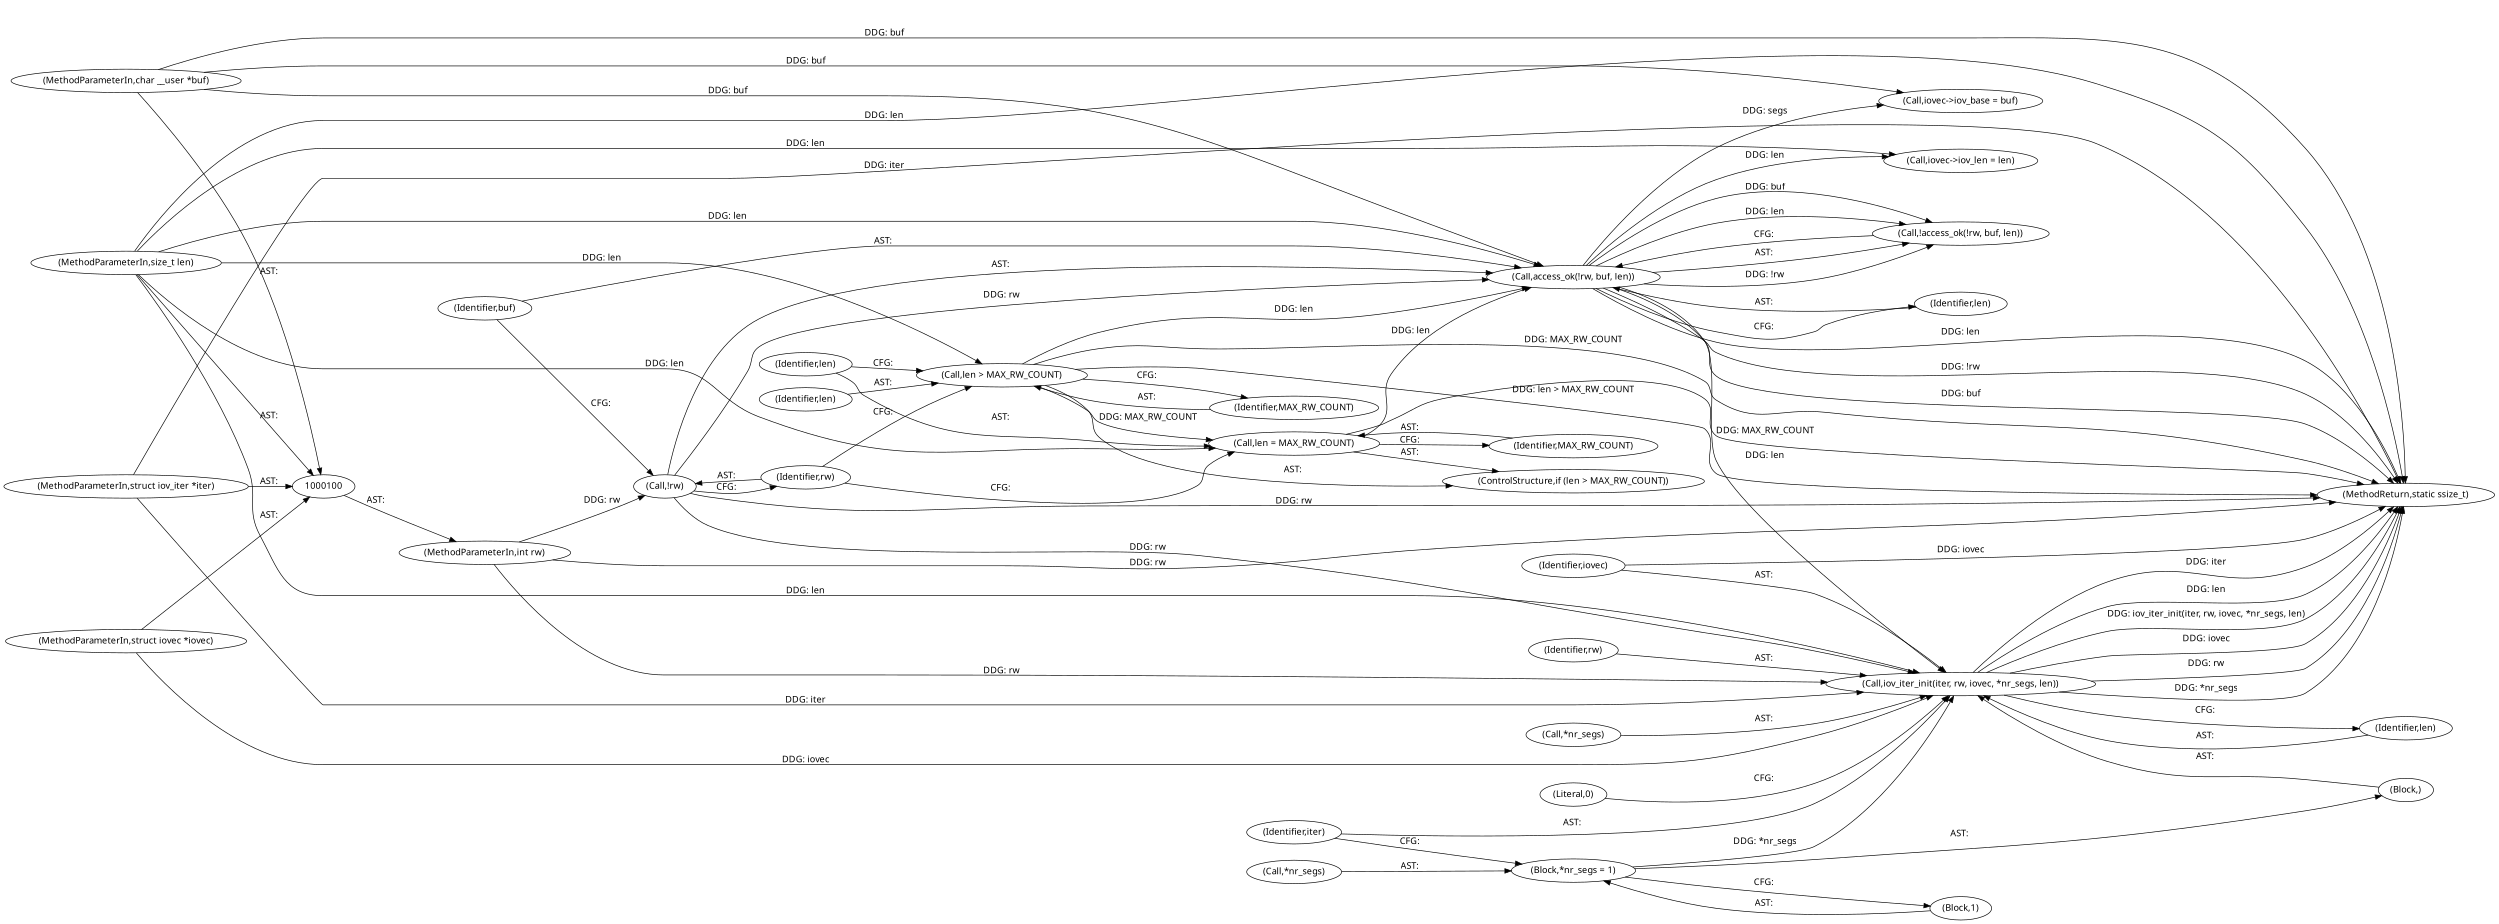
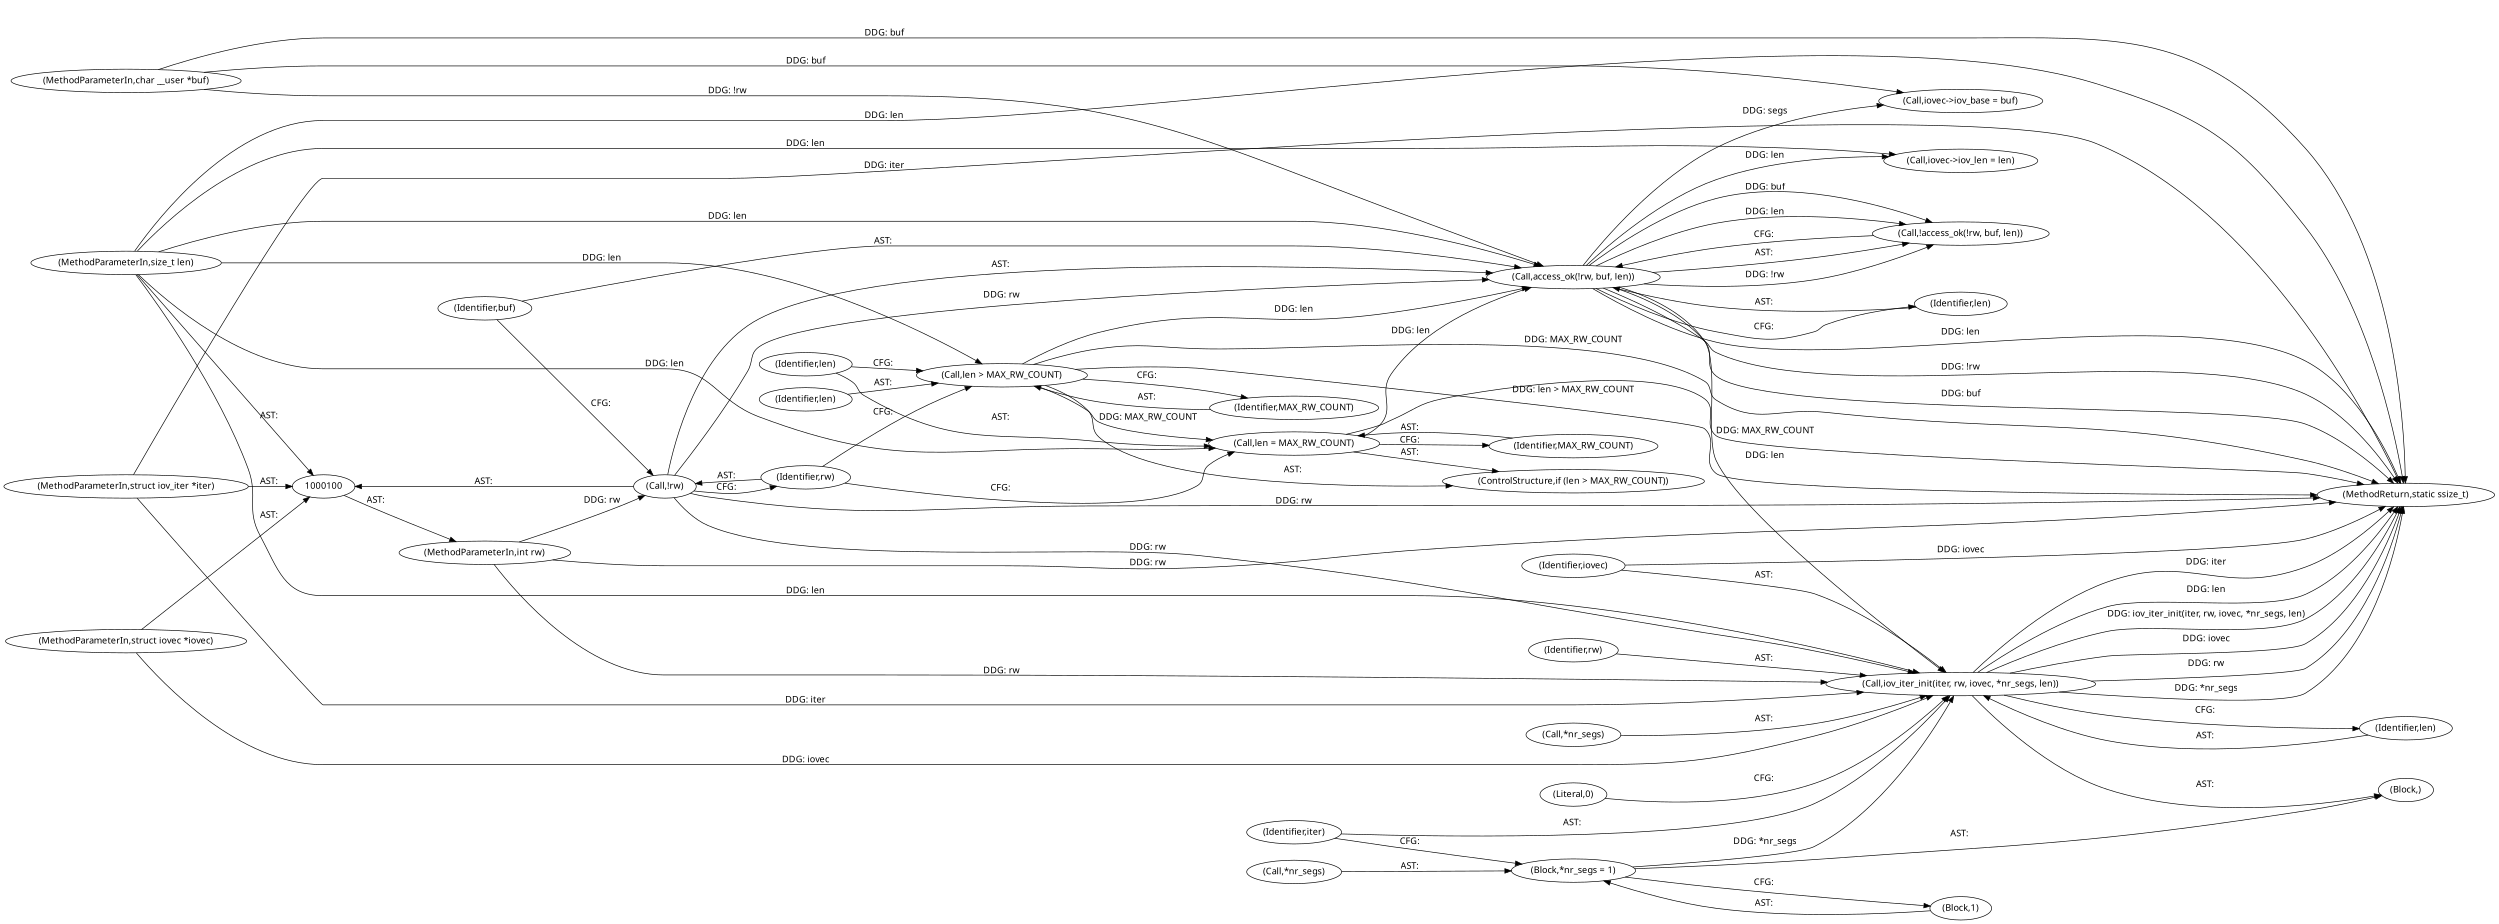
(728, 91) -> (728, 91)
(253, 256) -> (498, 486)
(2173, 775) -> (2158, 801)
